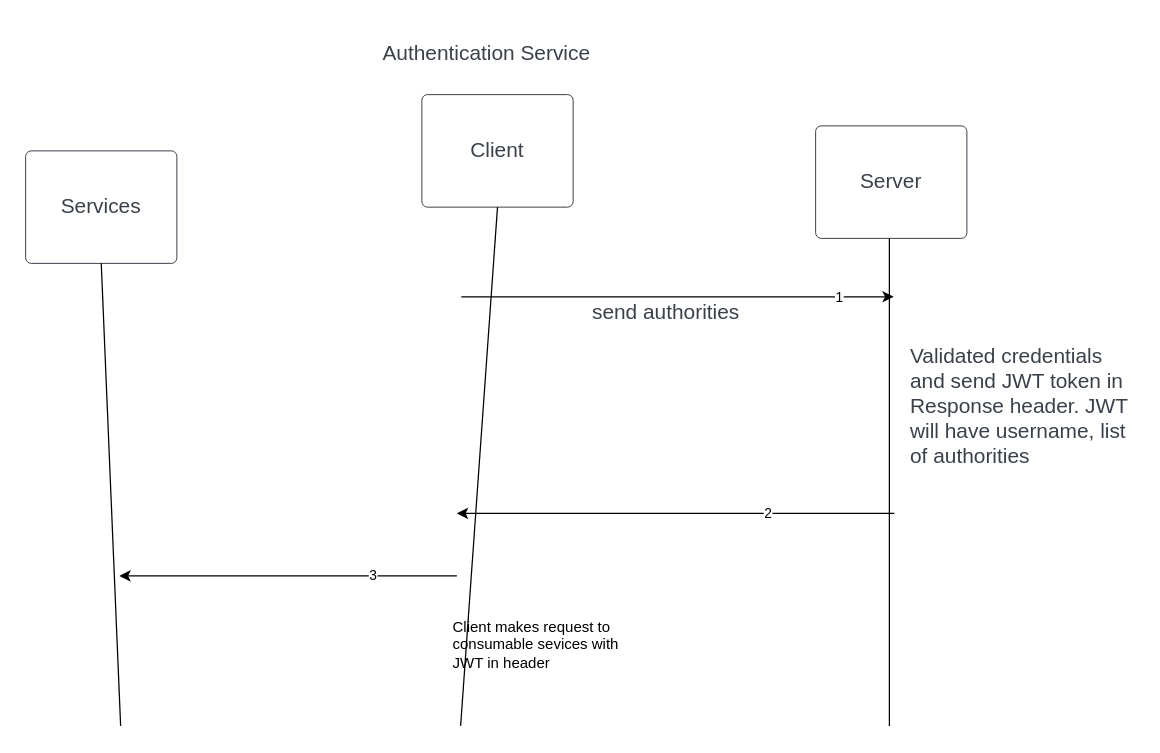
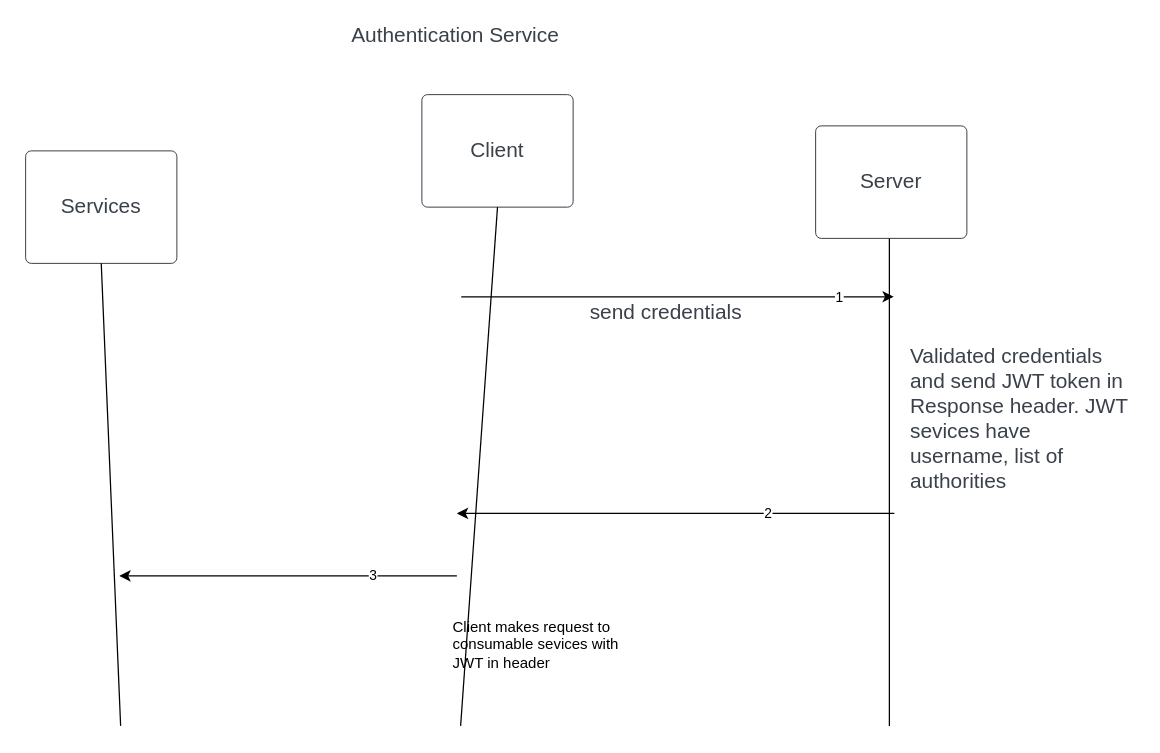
(487, 54) -> (456, 35)
(666, 313) -> (666, 313)
(1021, 407) -> (1021, 407)
